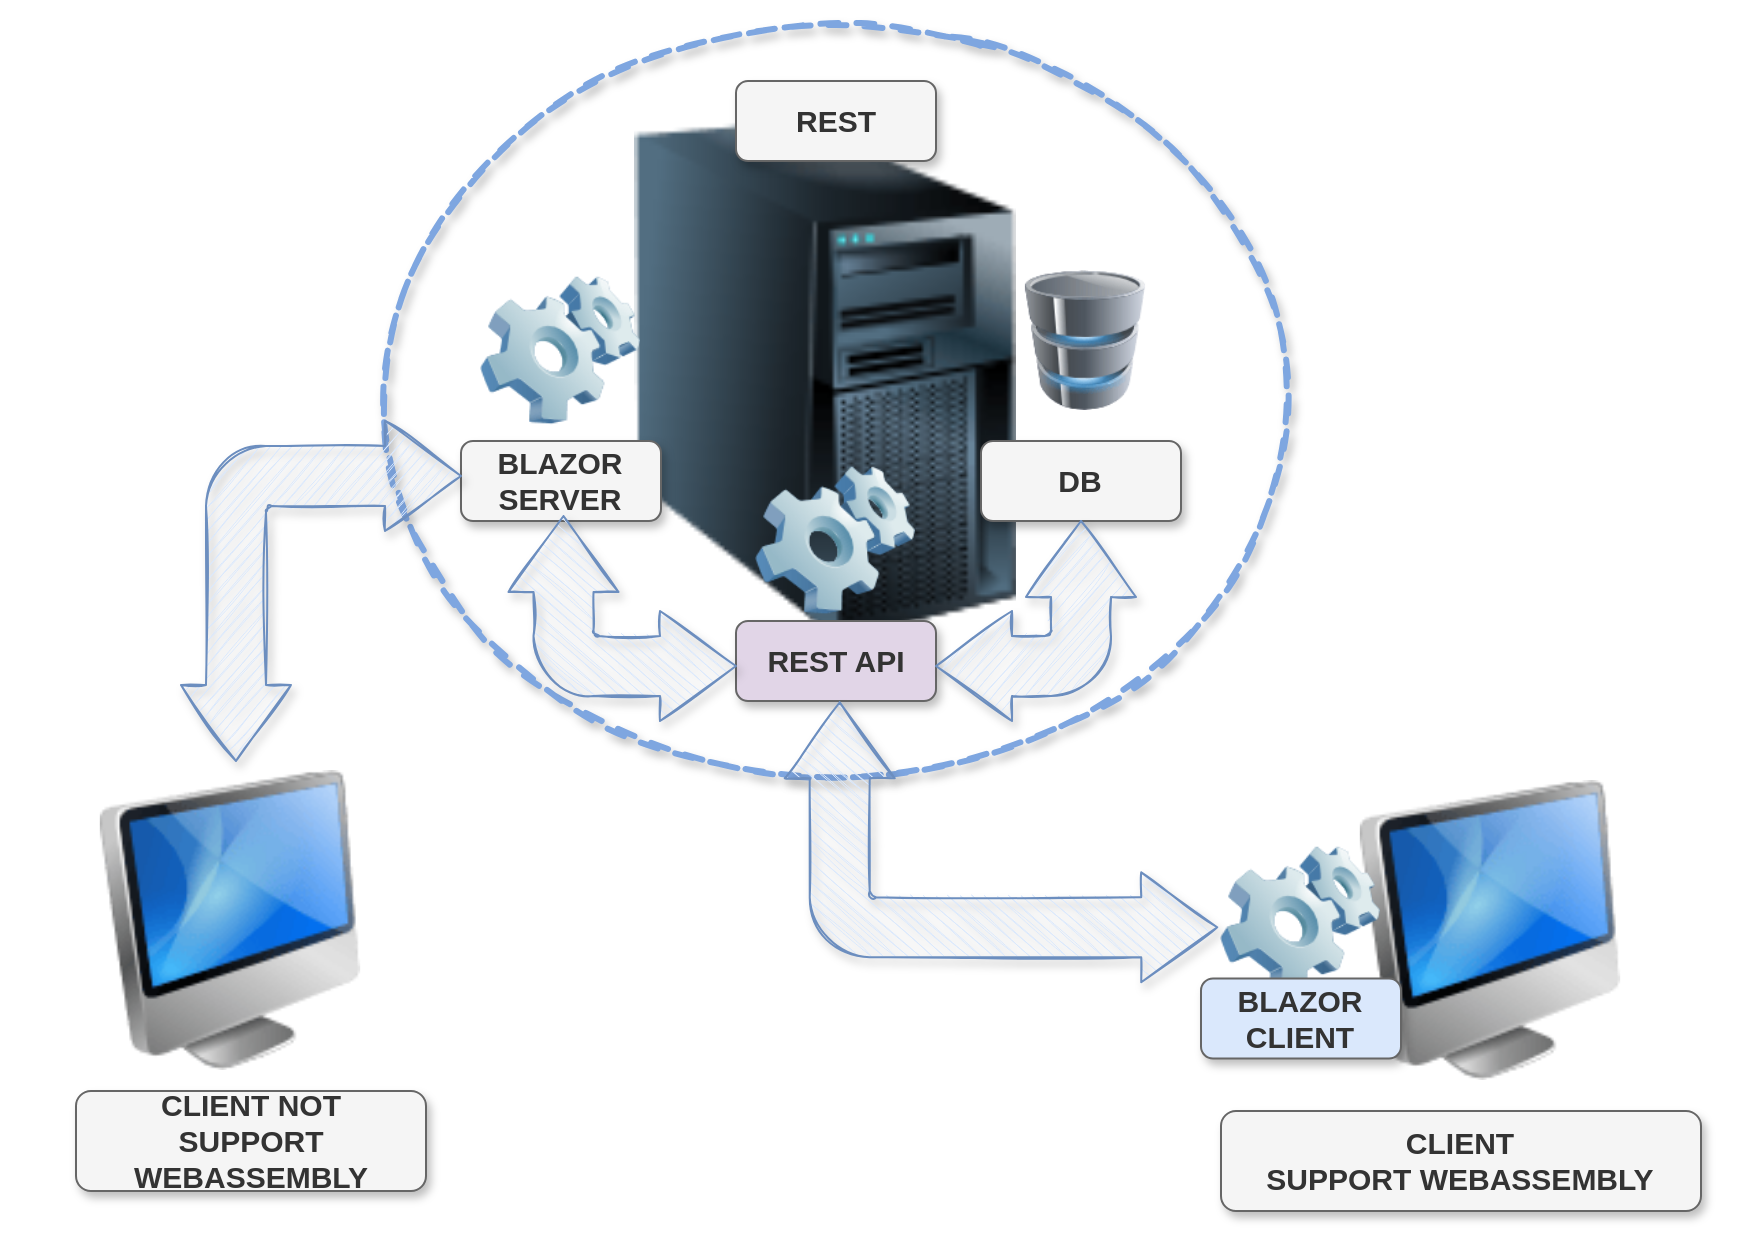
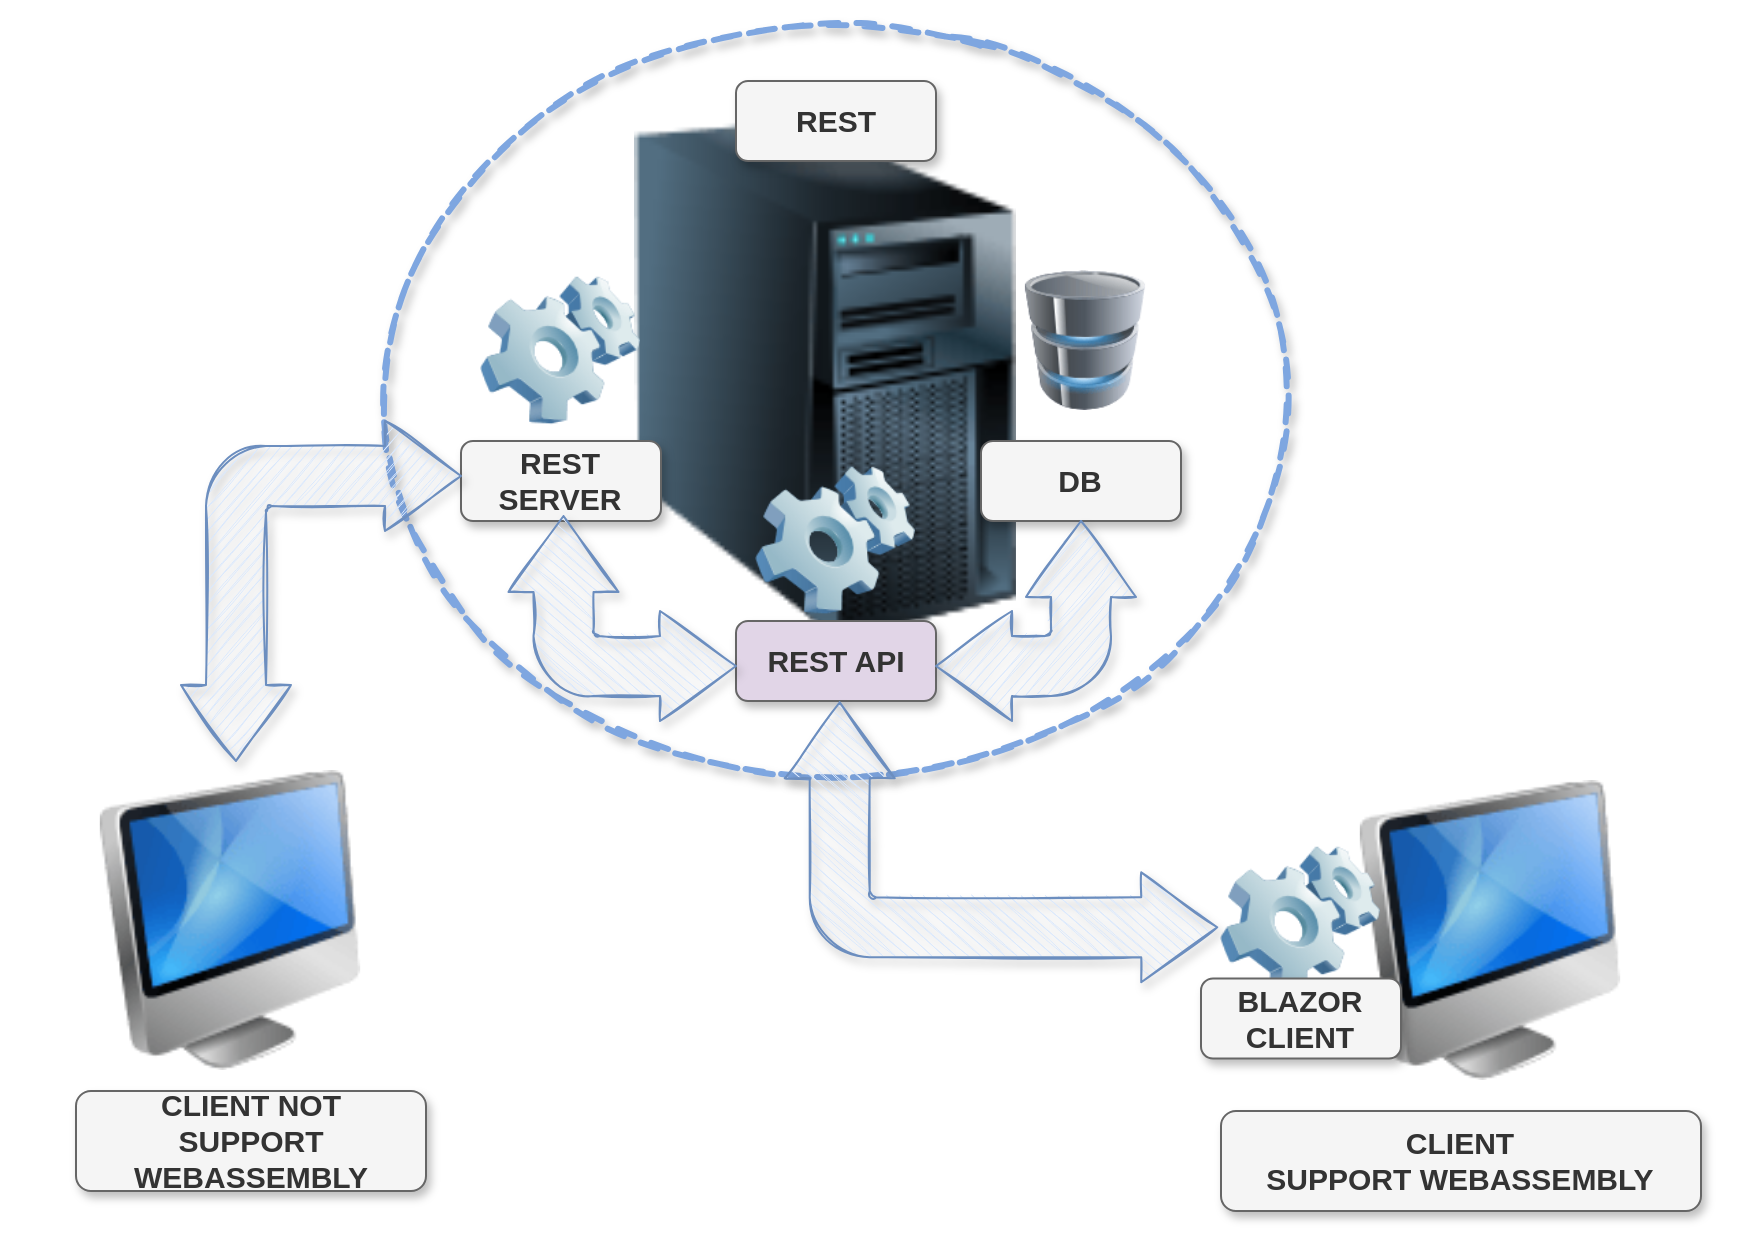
(561, 481) -> (561, 481)
(1301, 1019) -> (1301, 1019)
